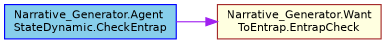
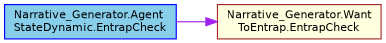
(90, 22) -> (90, 22)
